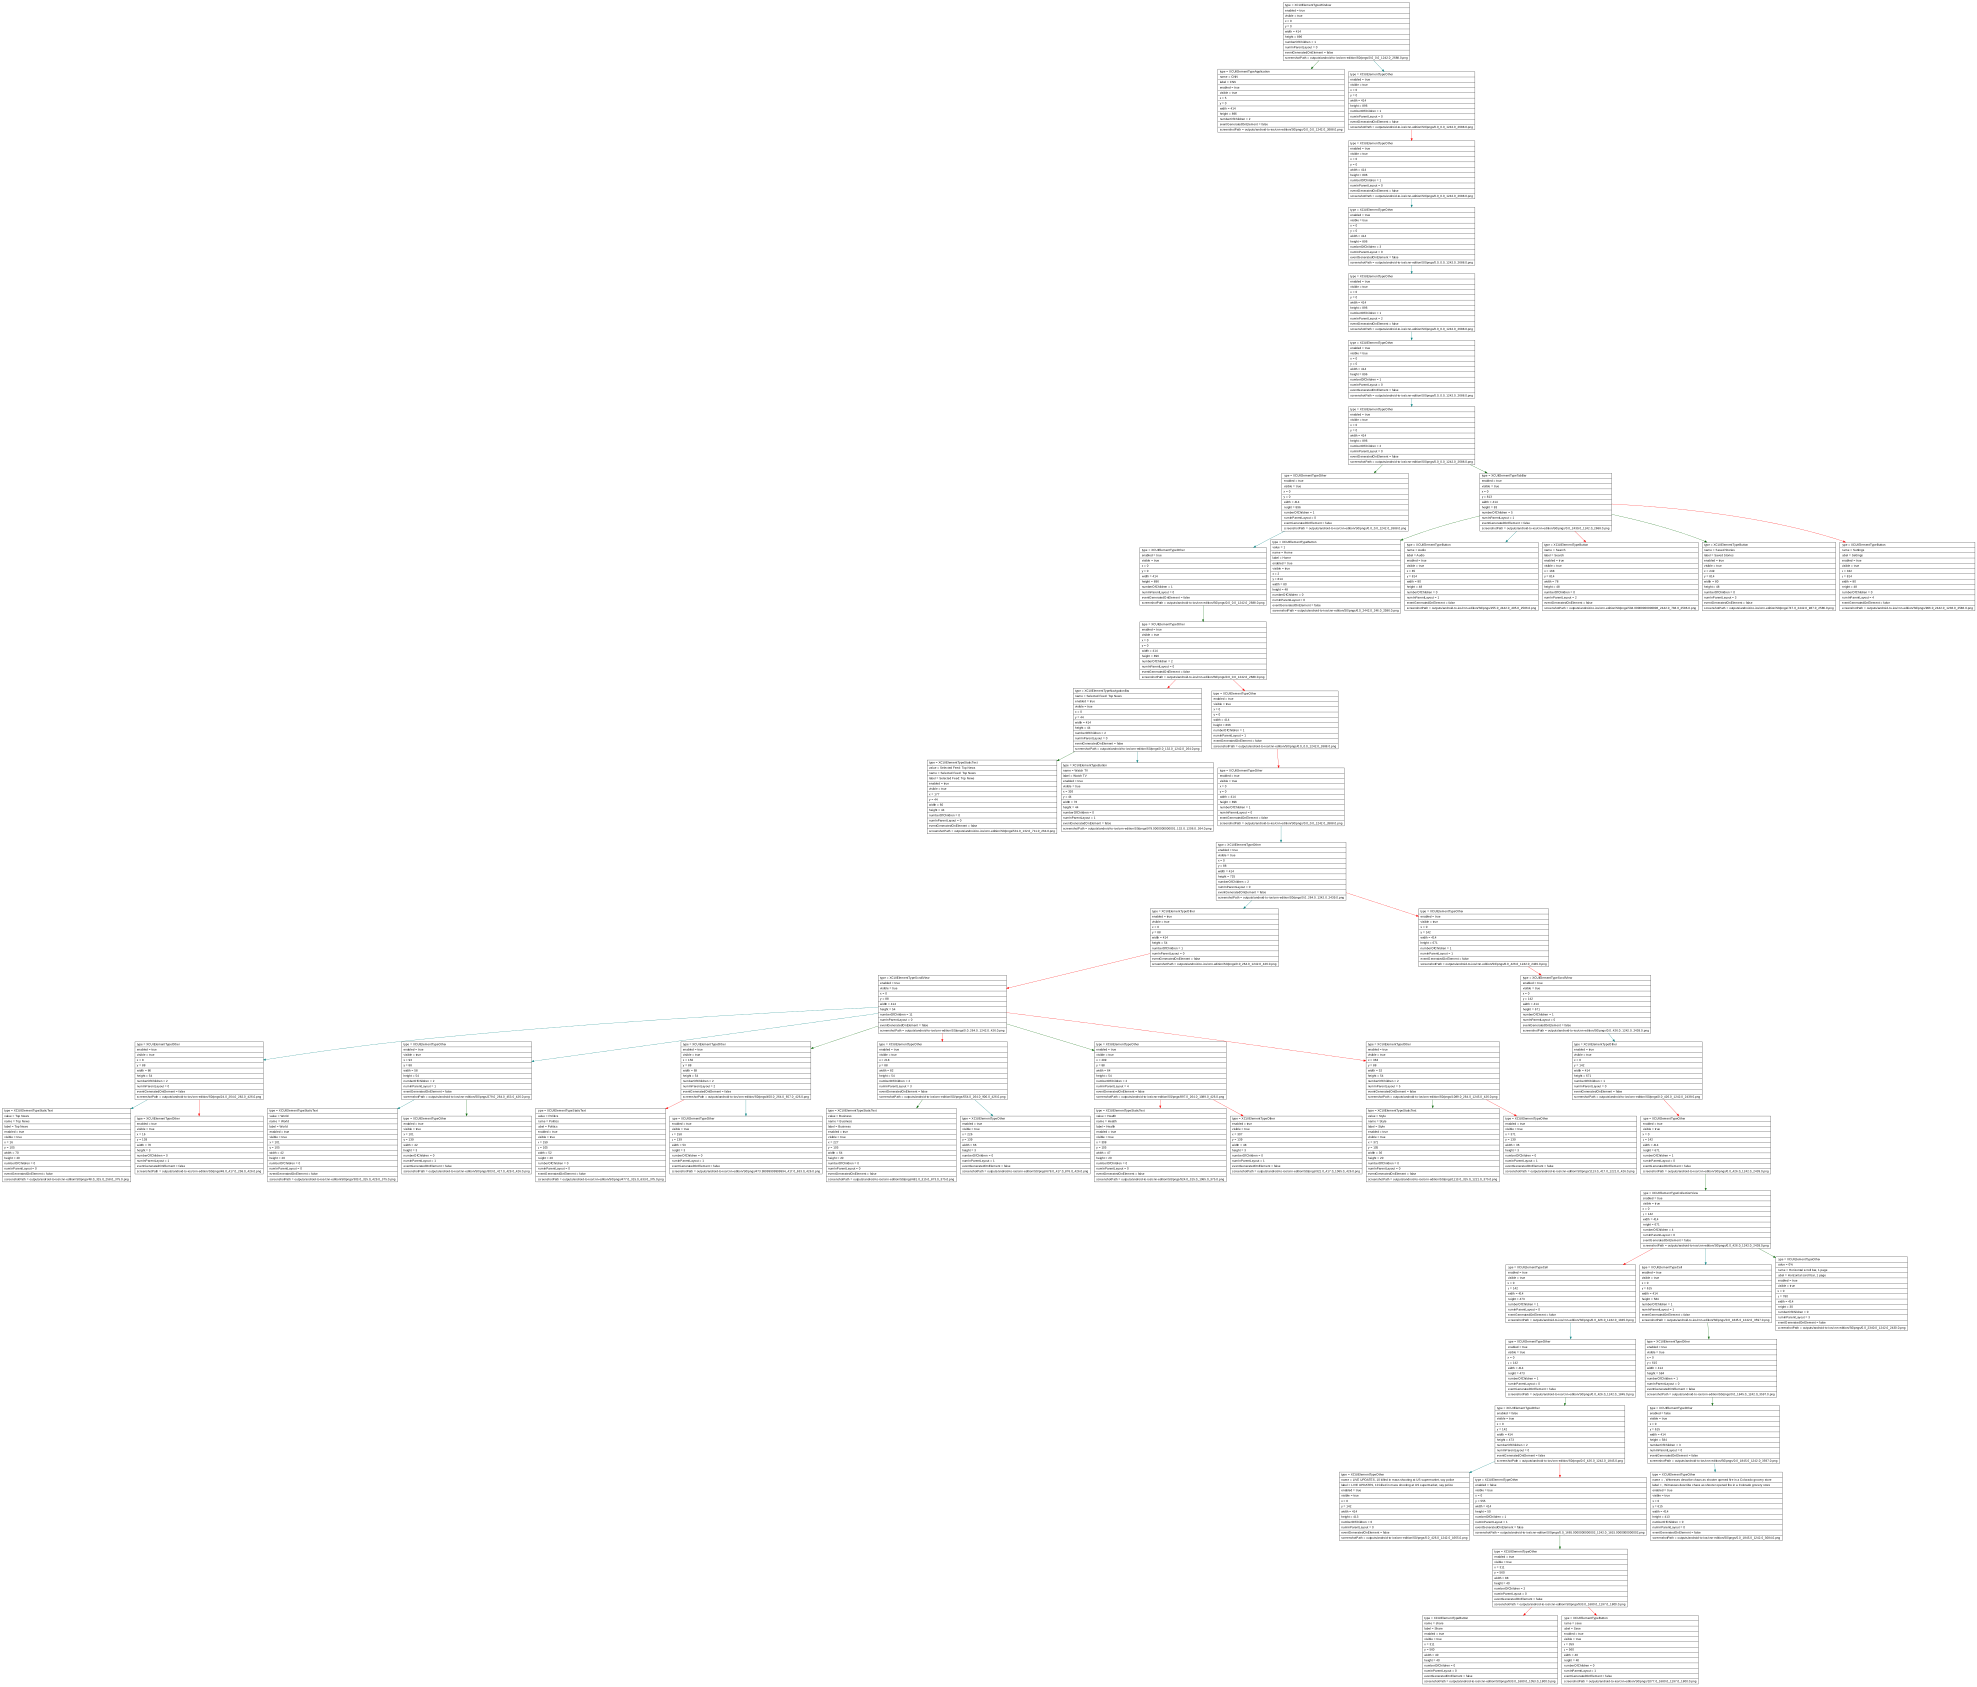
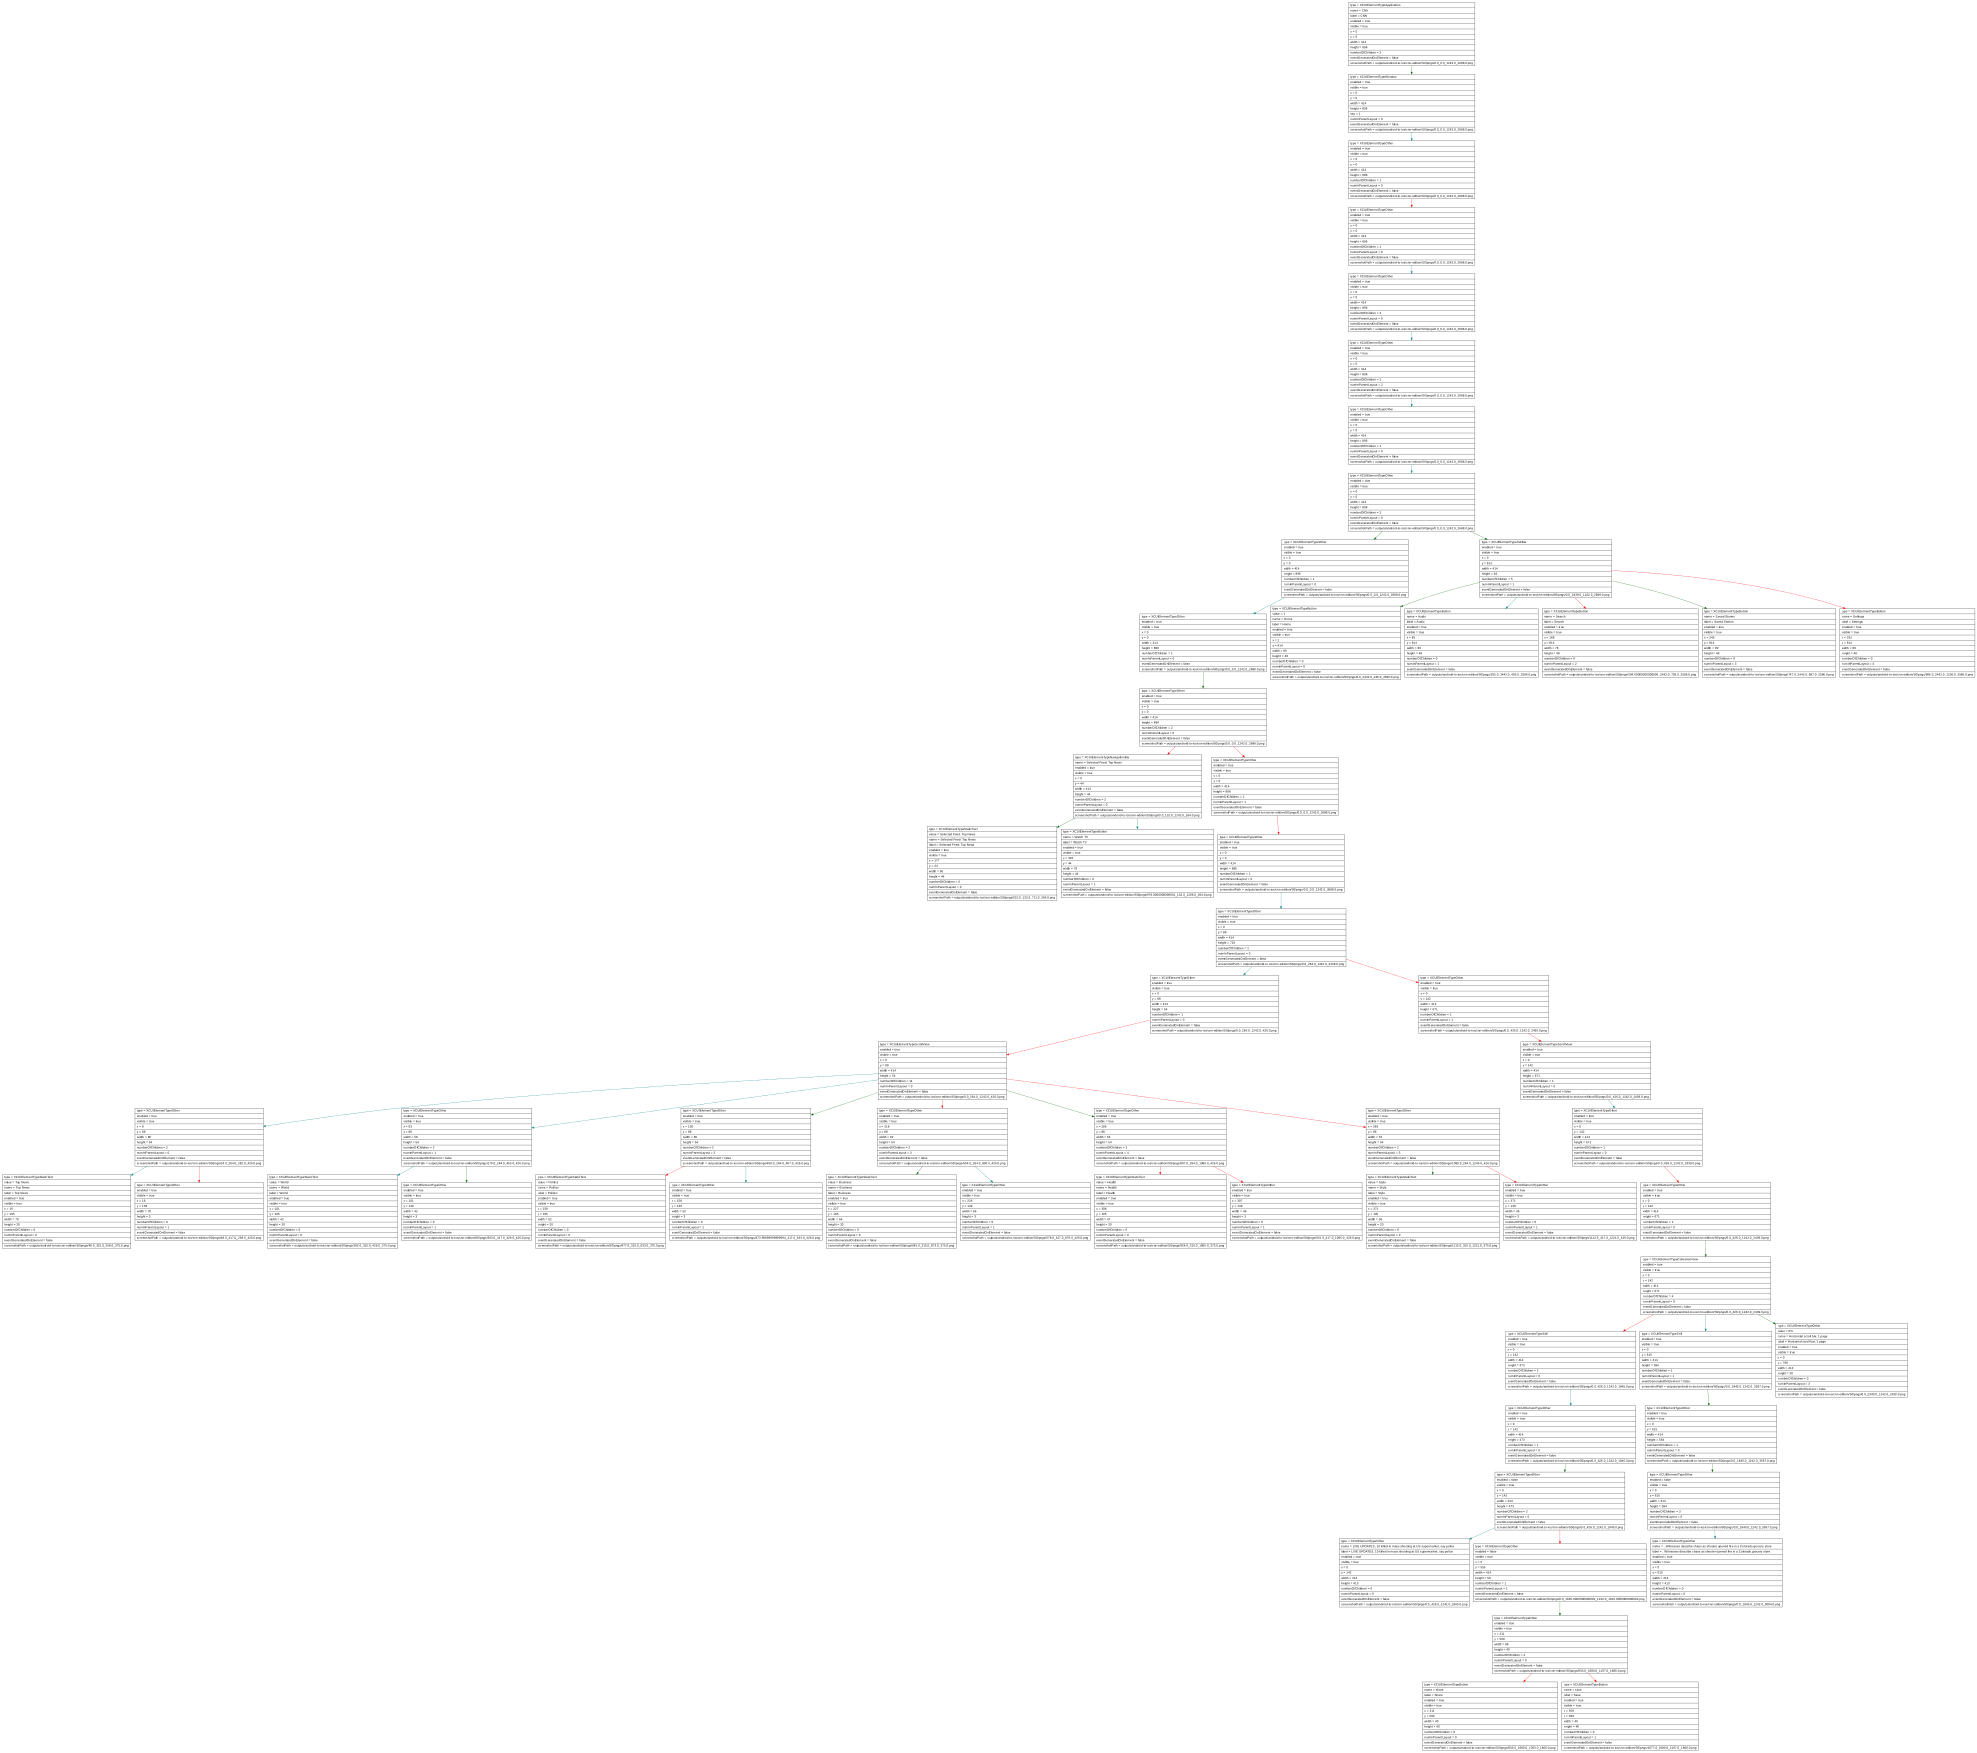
(1301, 42) -> (1355, 114)
(1316, 64) -> (1412, 69)
